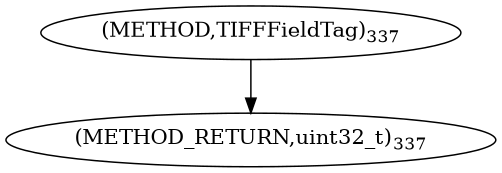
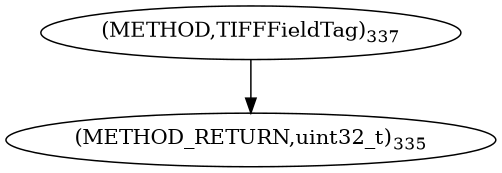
(410, 138) -> (410, 138)
